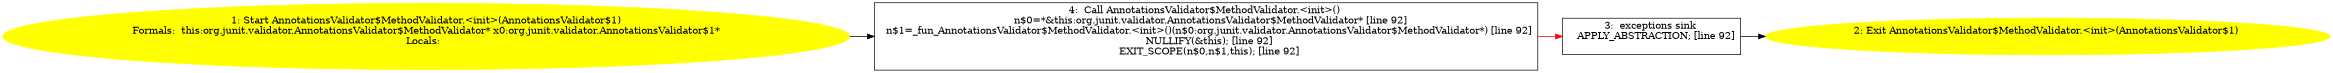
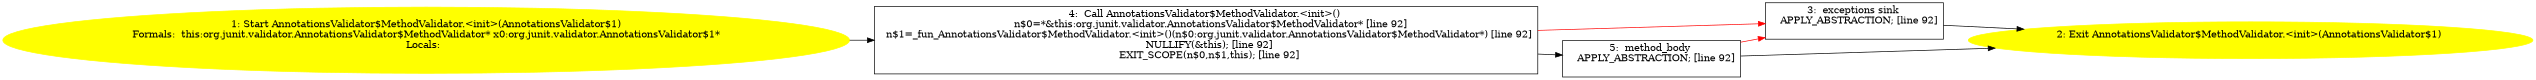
none -> (1652, 59)
